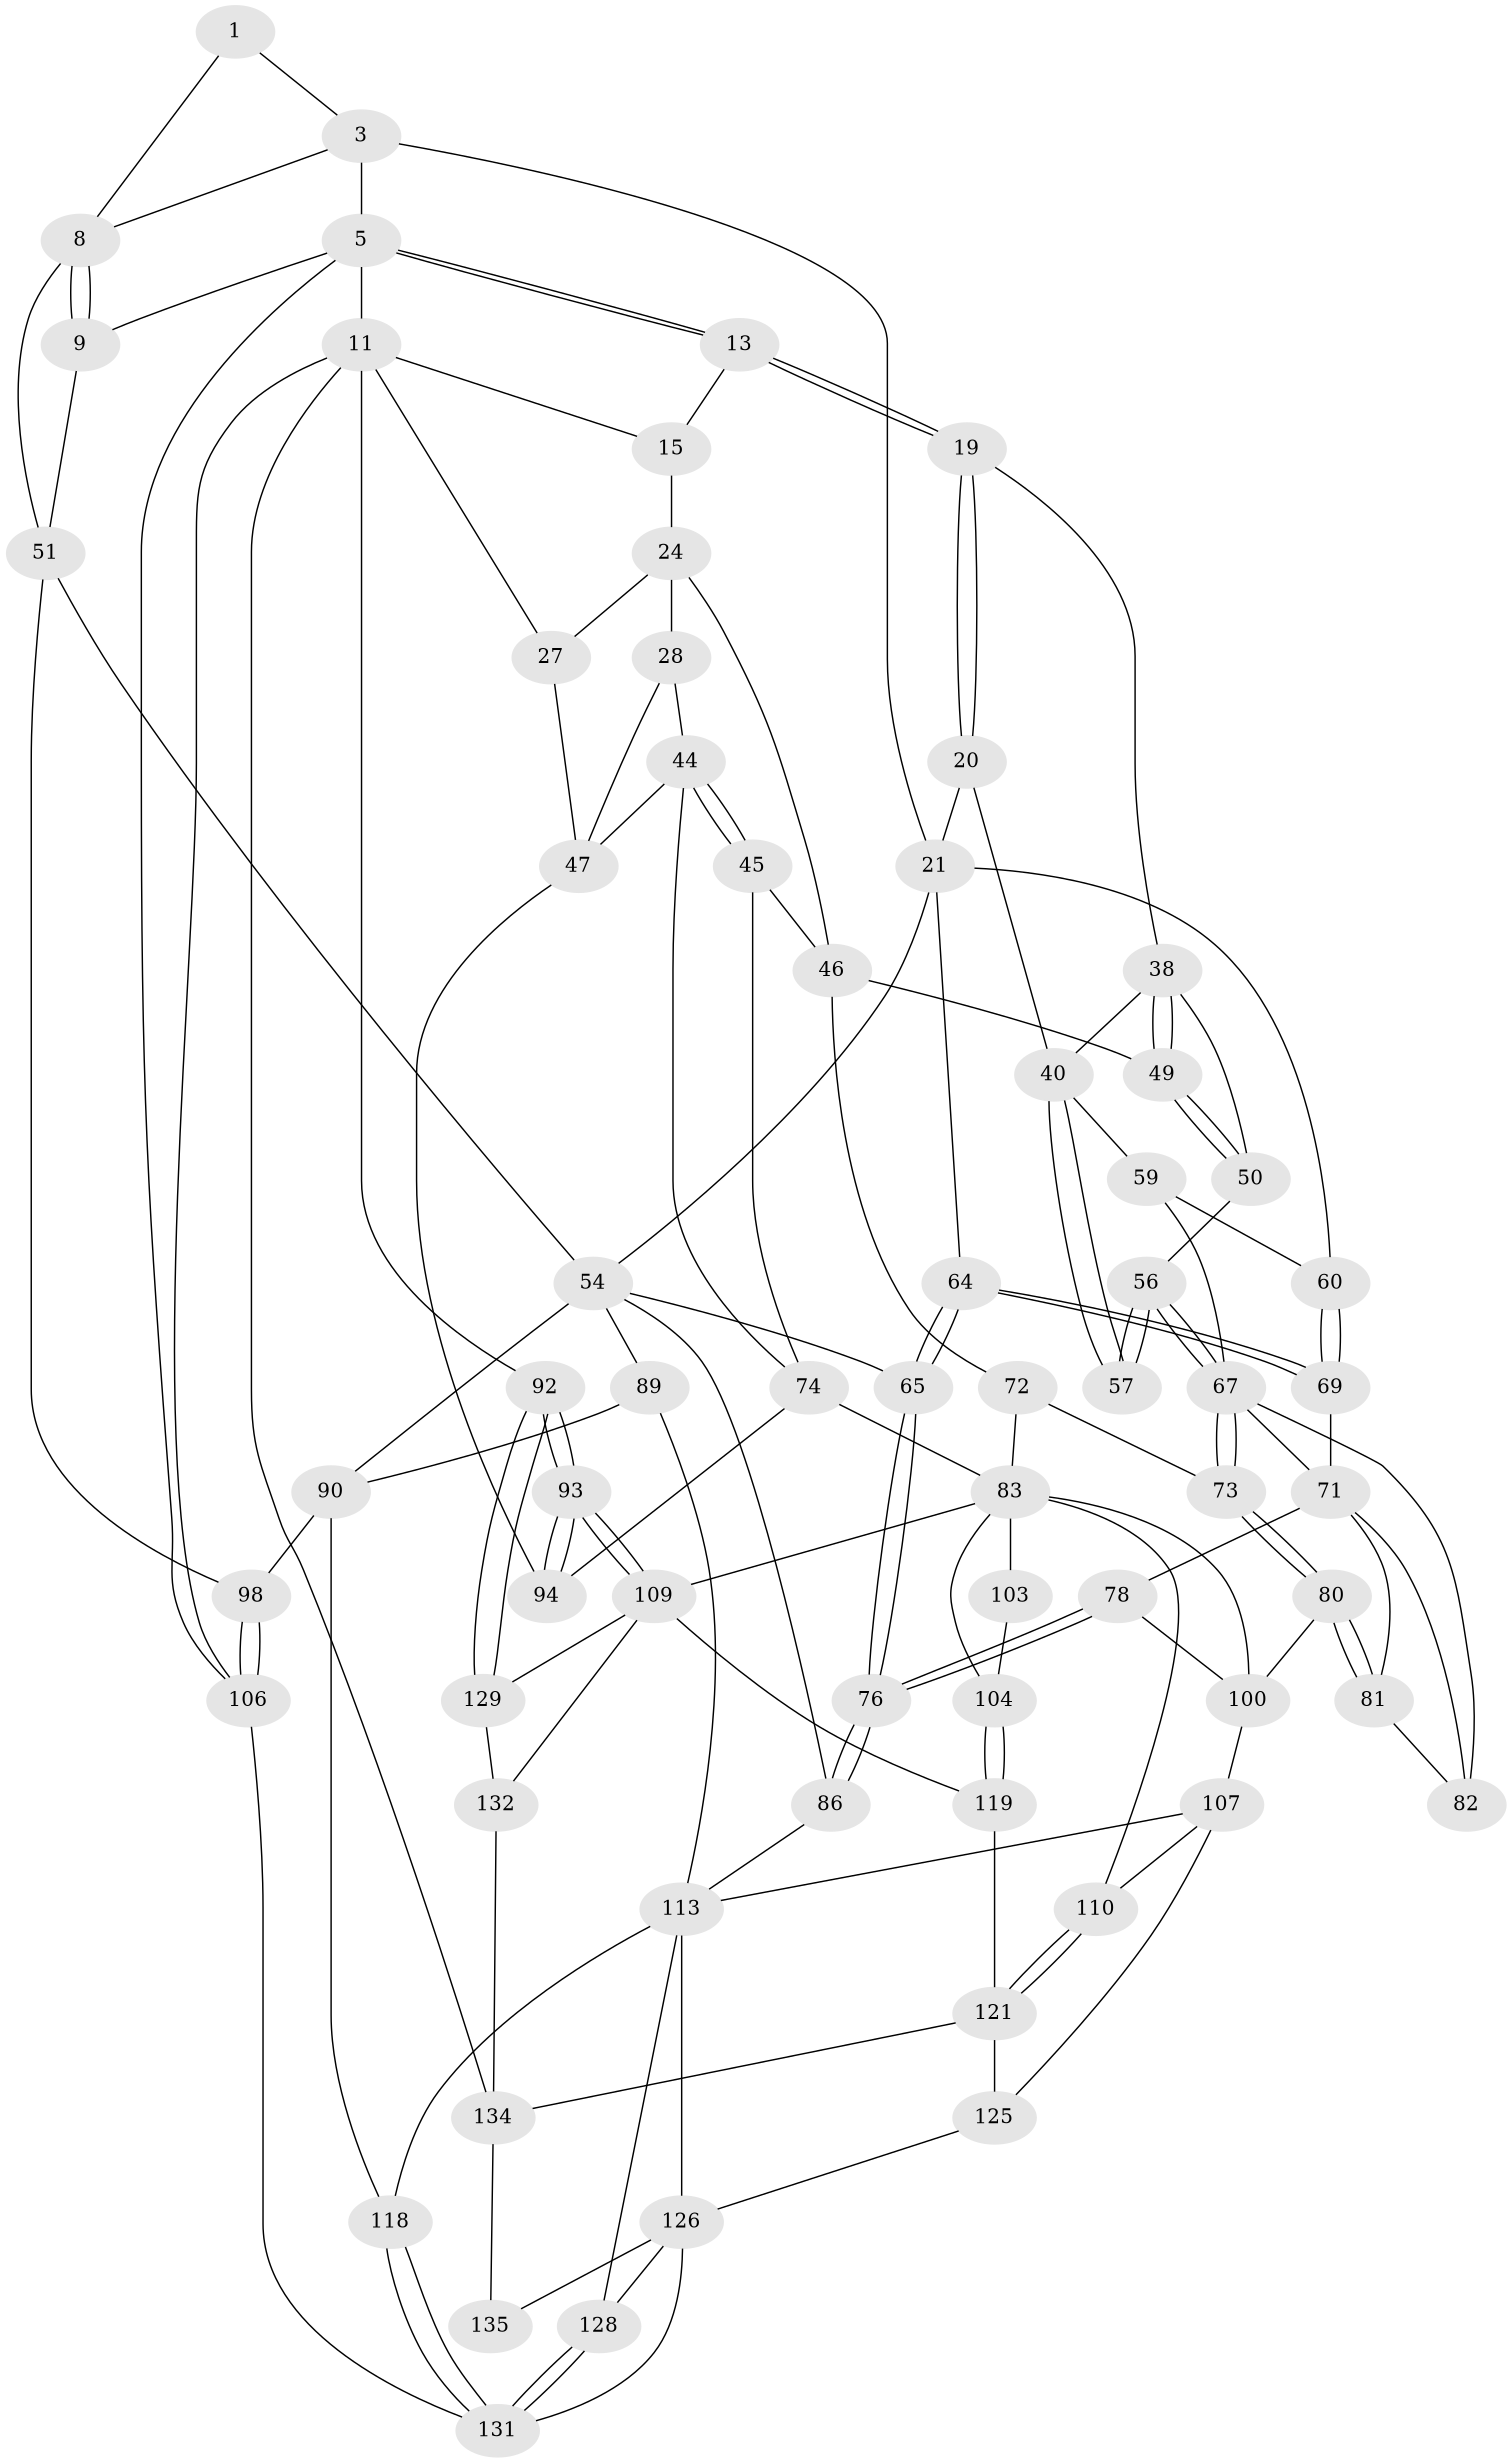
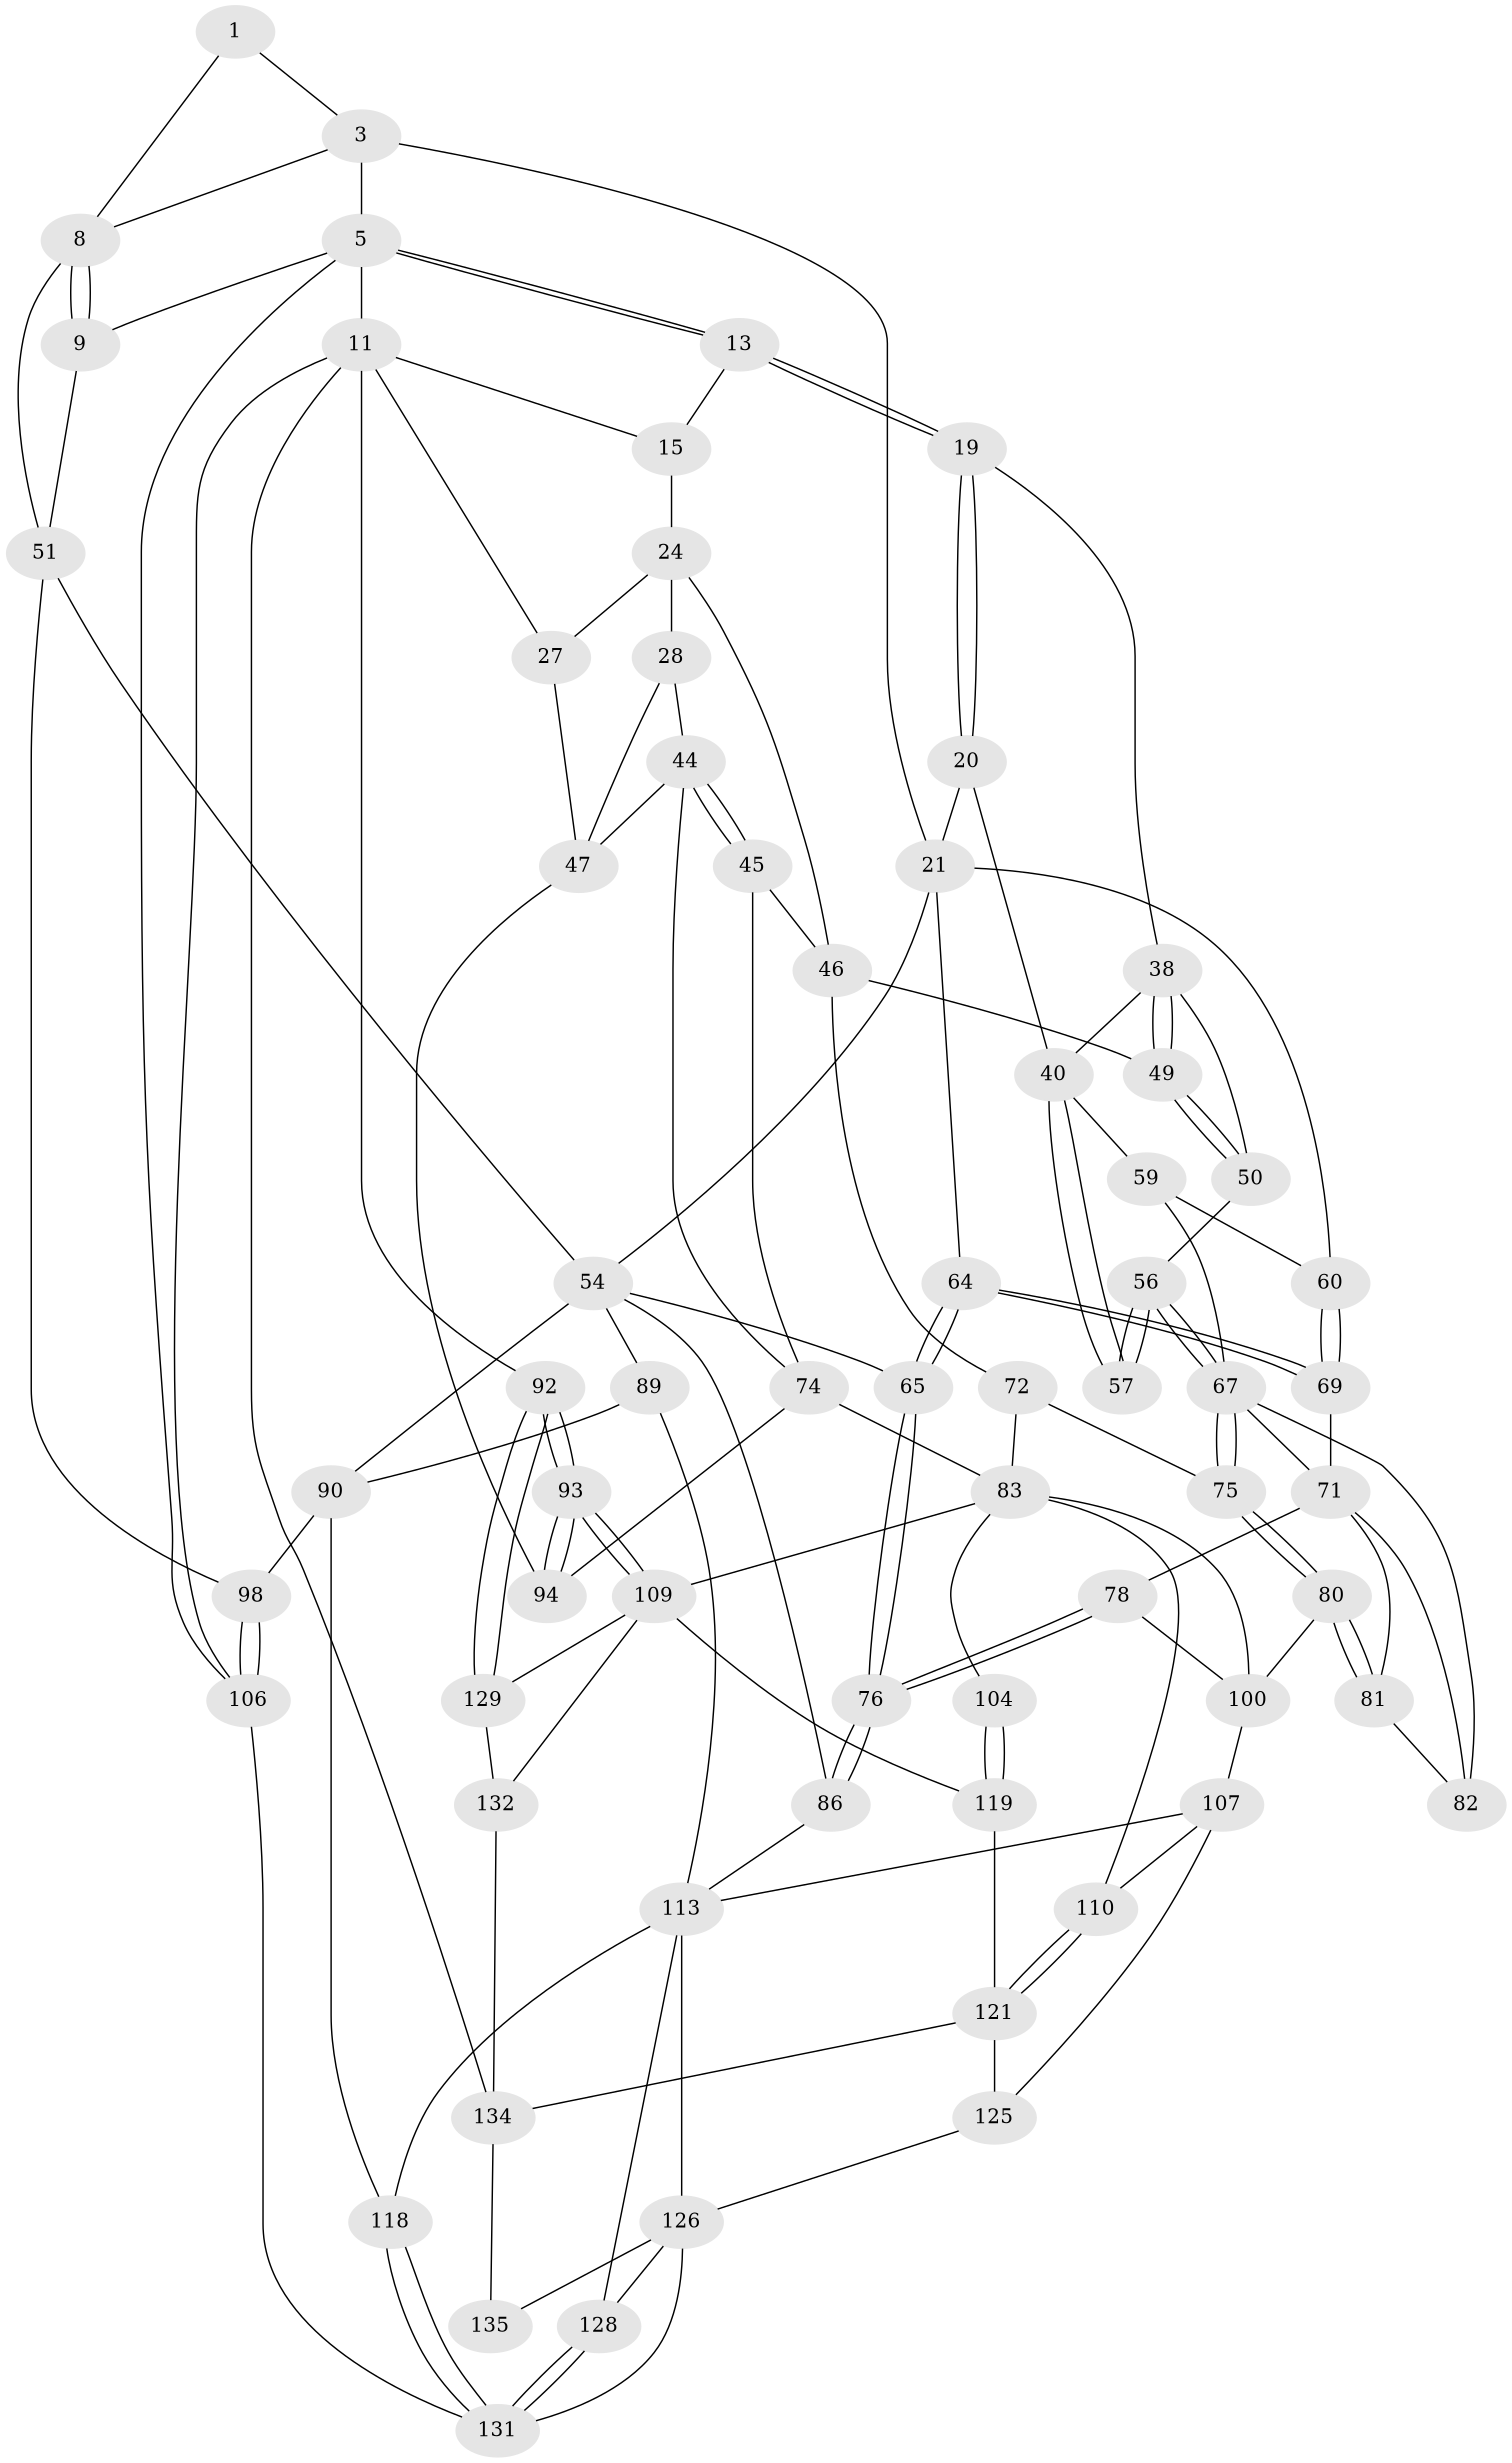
(1226, 1492) -> (1226, 1492)
(1011, 1596) -> none
